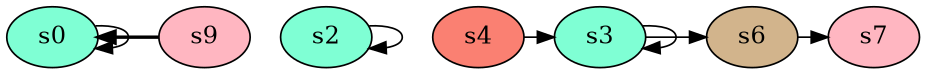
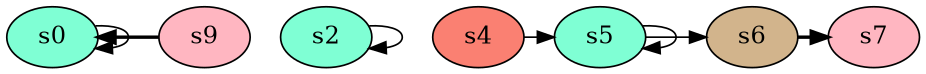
(600, 37) -> (600, 37)
(804, 37) -> (804, 37)
